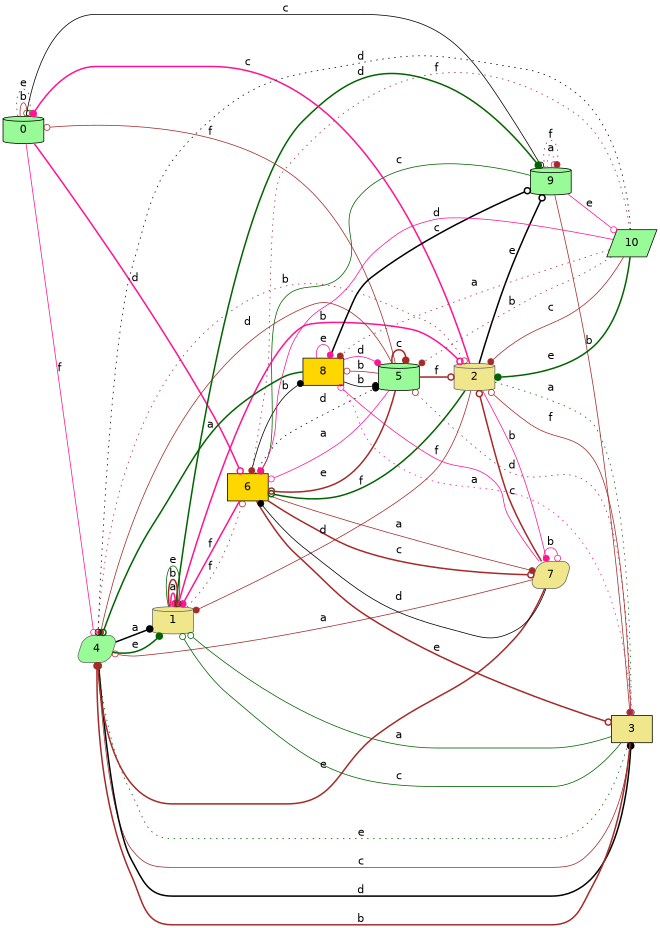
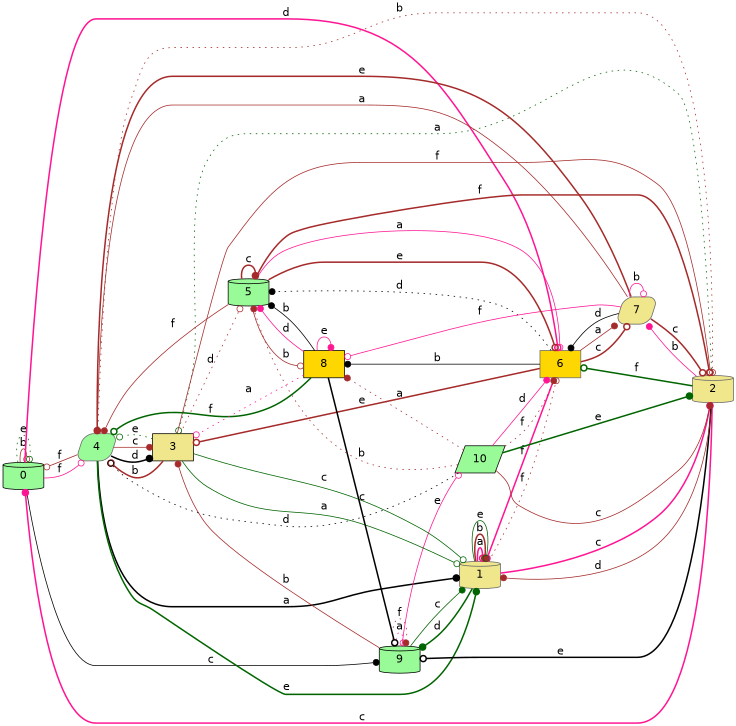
(285, 14) -> (137, 666)
(268, 161) -> (64, 460)
(349, 264) -> (434, 618)
(323, 317) -> (598, 543)
(248, 322) -> (173, 325)
(210, 425) -> (211, 410)
(248, 487) -> (560, 364)
